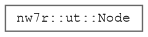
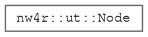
(74, 18) -> (74, 18)
